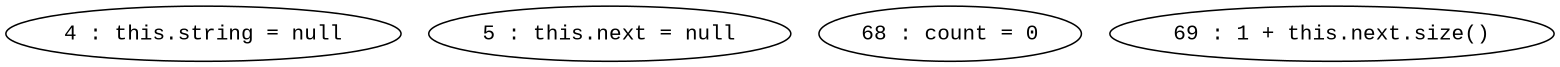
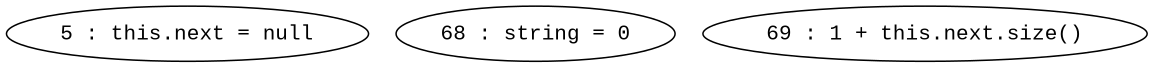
(203, 34) -> none
(950, 34) -> (536, 34)
